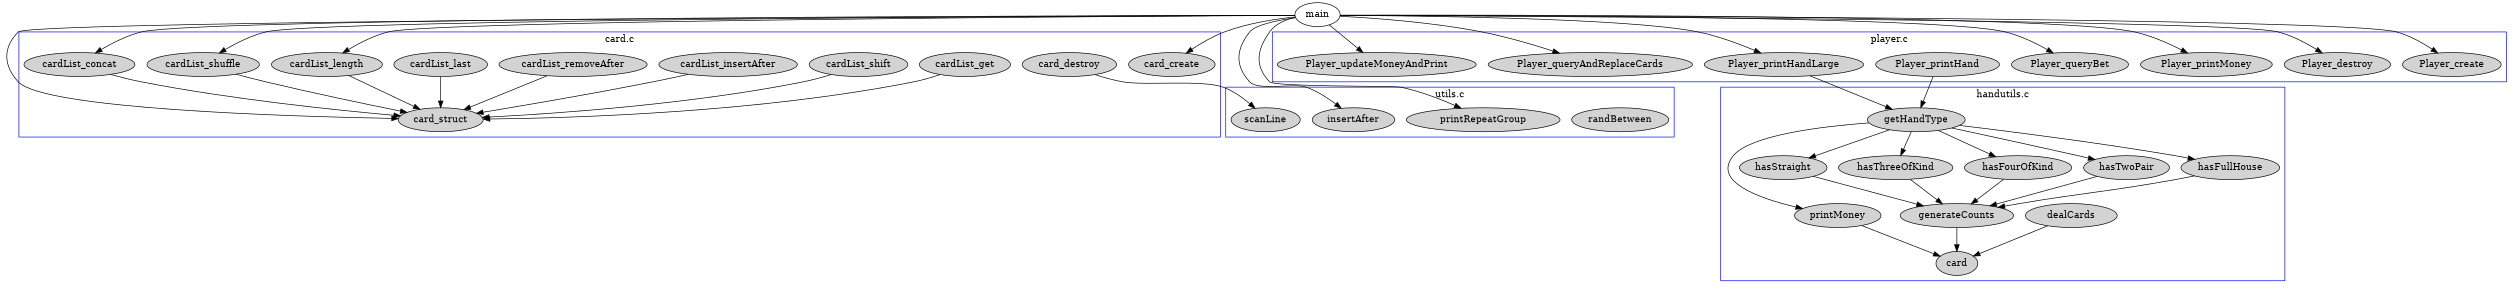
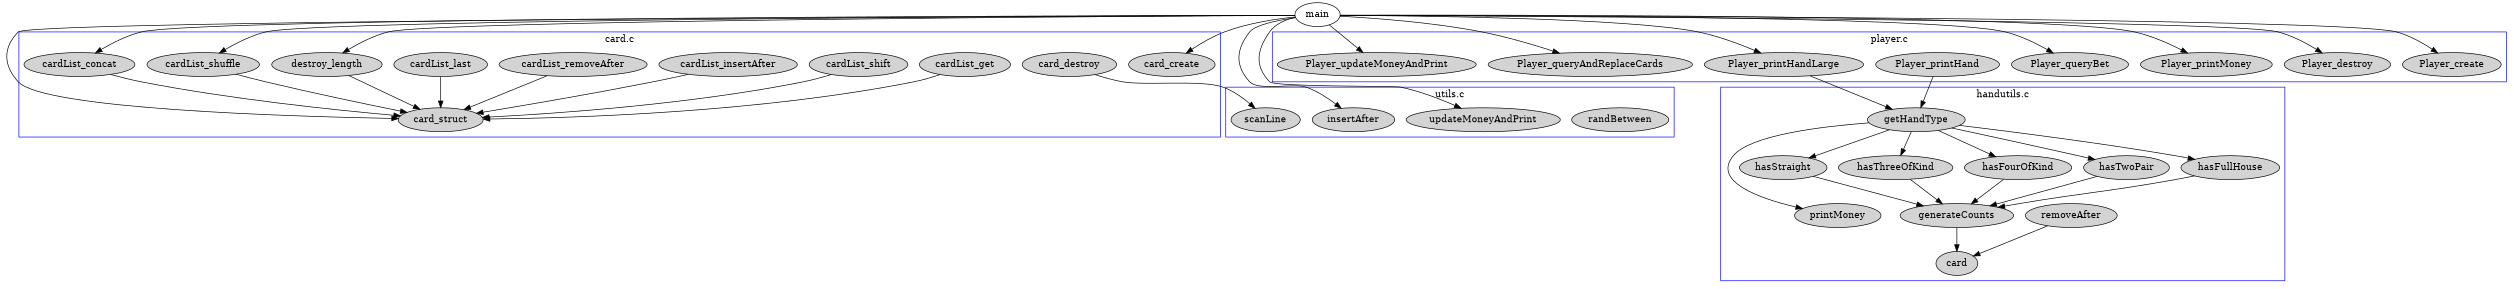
(327, 65) -> (327, 65)
(1483, 120) -> (1483, 120)
(2071, 216) -> (2071, 216)
(1898, 240) -> none
